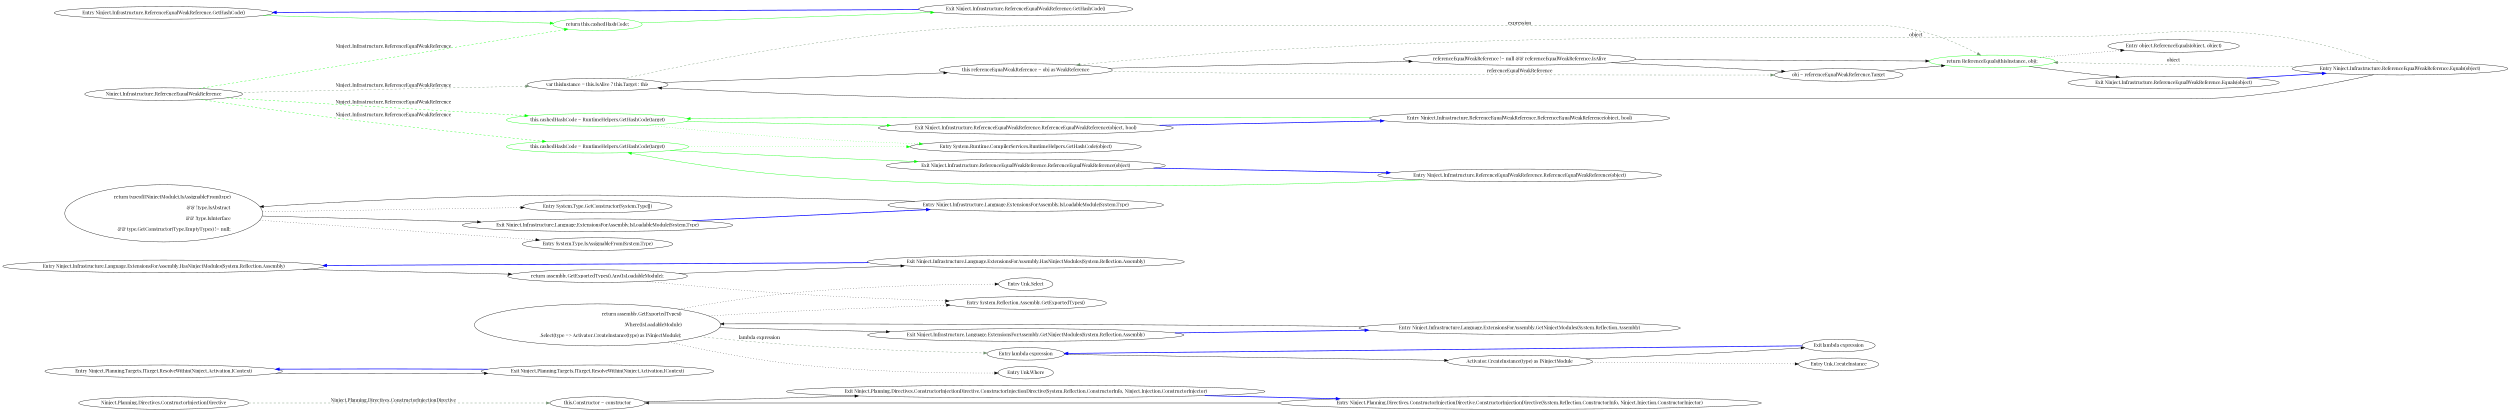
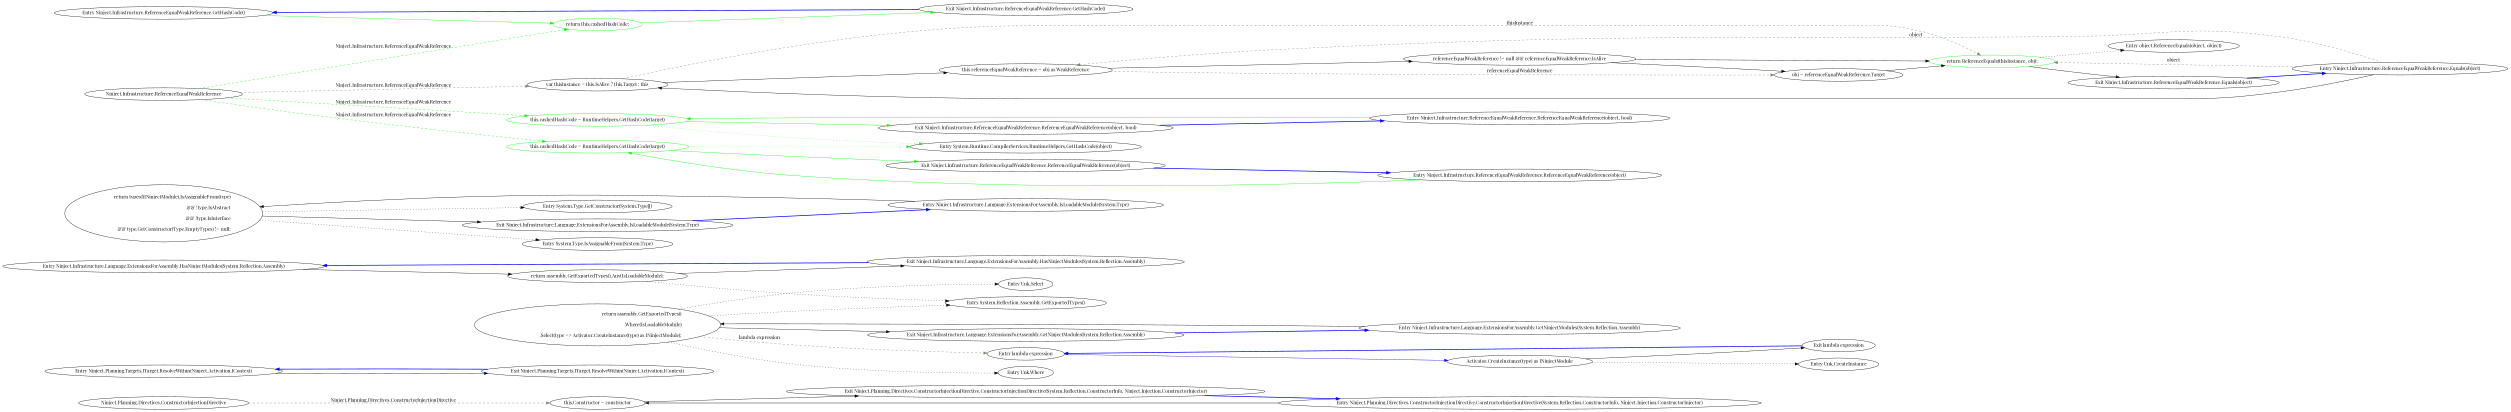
(1520, 23) -> (1520, 23)
(1254, 357) -> (1254, 357)
